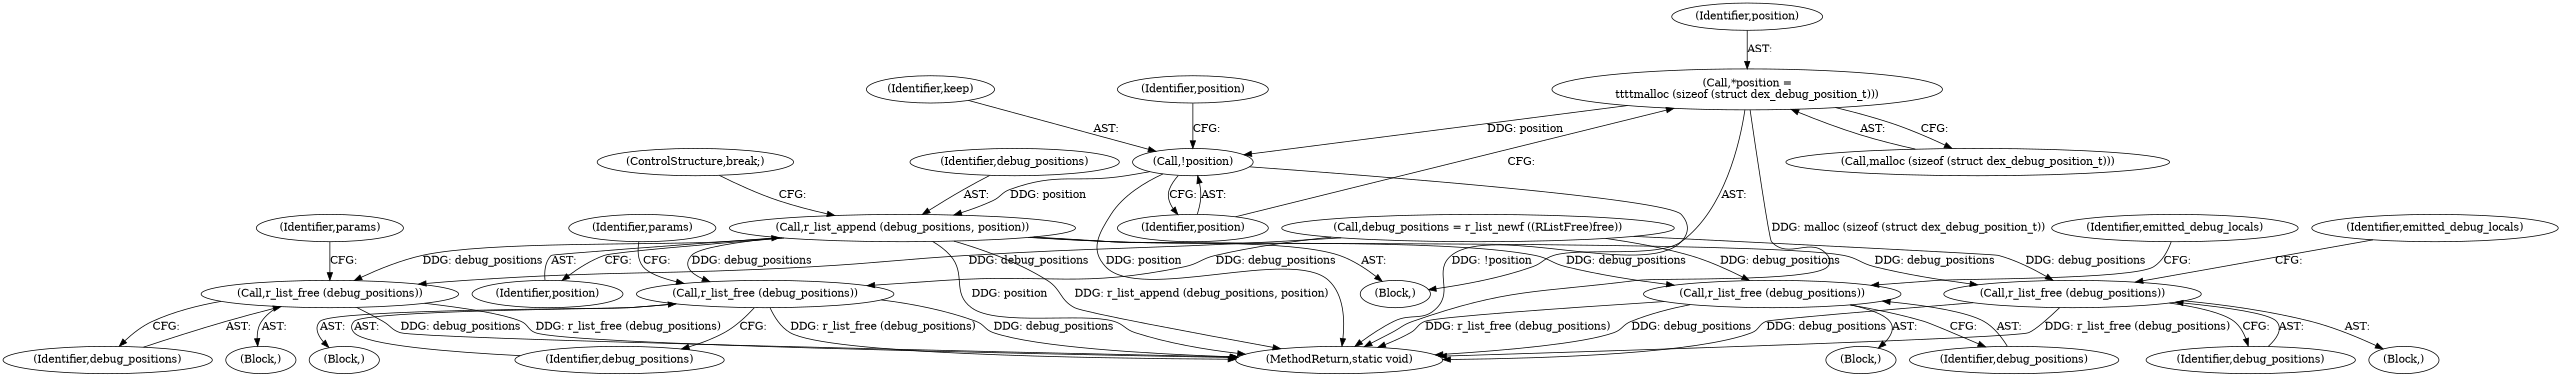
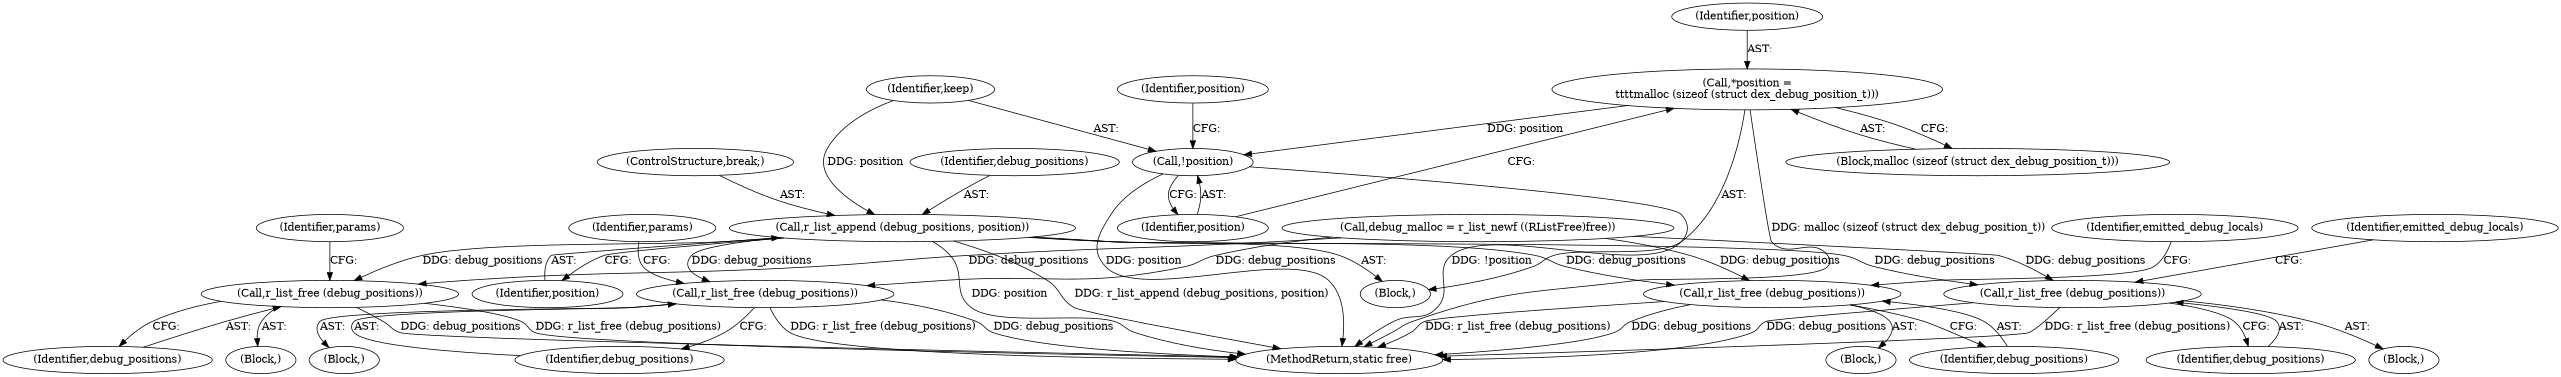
(1978, 162) -> (1978, 162)
(1052, 180) -> (827, 148)
(794, 195) -> (794, 195)
(1478, 228) -> (1478, 228)
(1339, 360) -> (1339, 360)
